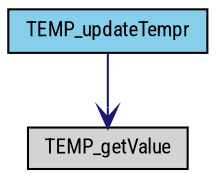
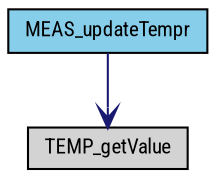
(108, 31) -> (108, 31)
